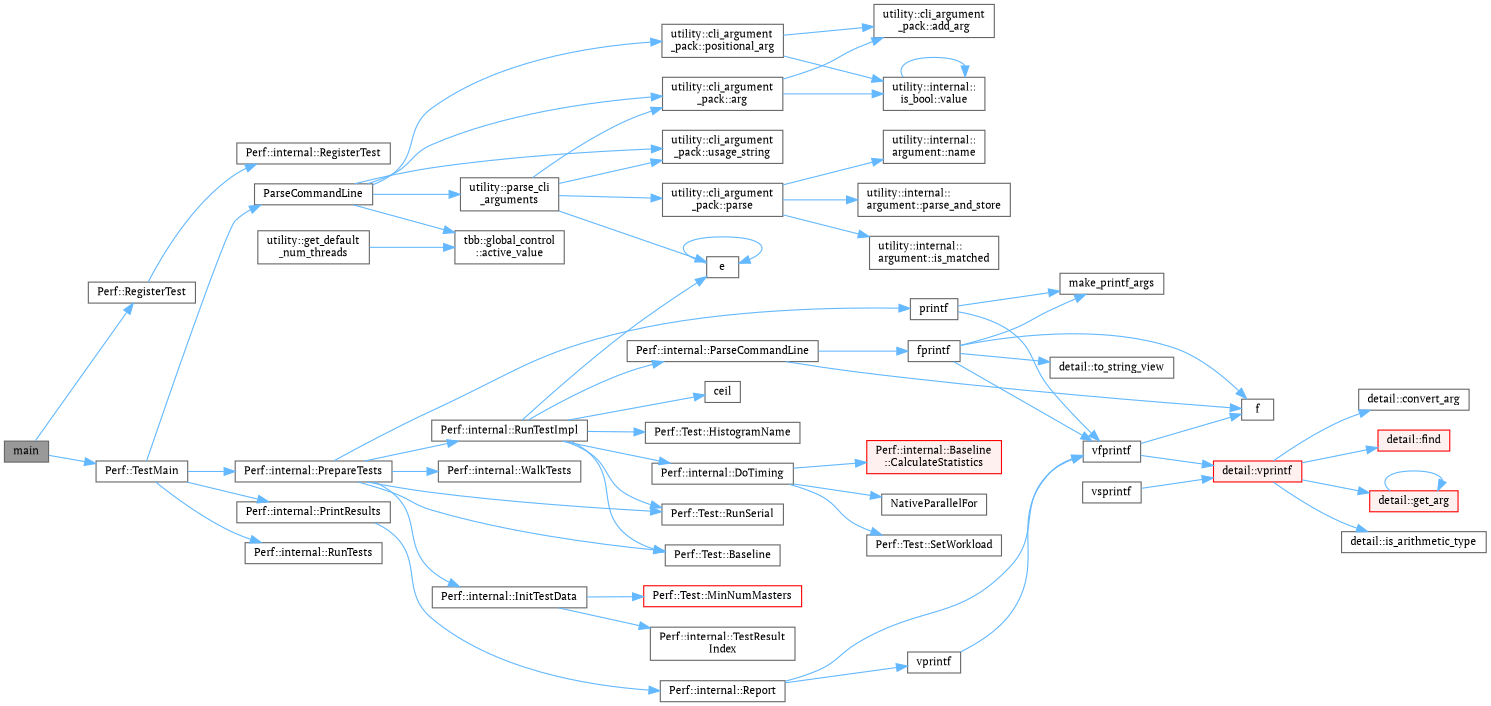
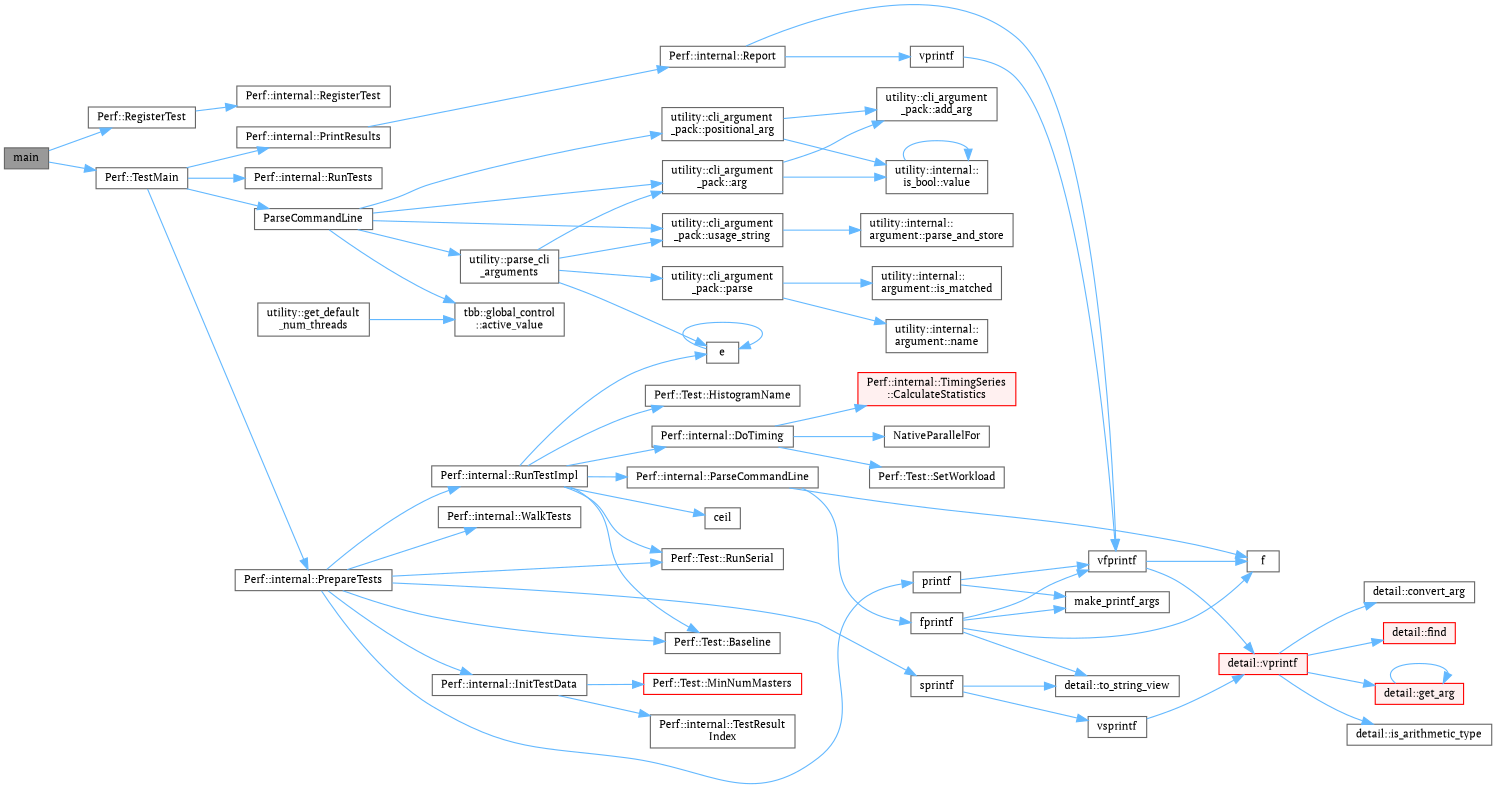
(815, 200) -> (816, 230)
(934, 457) -> (937, 389)
none -> (937, 686)
